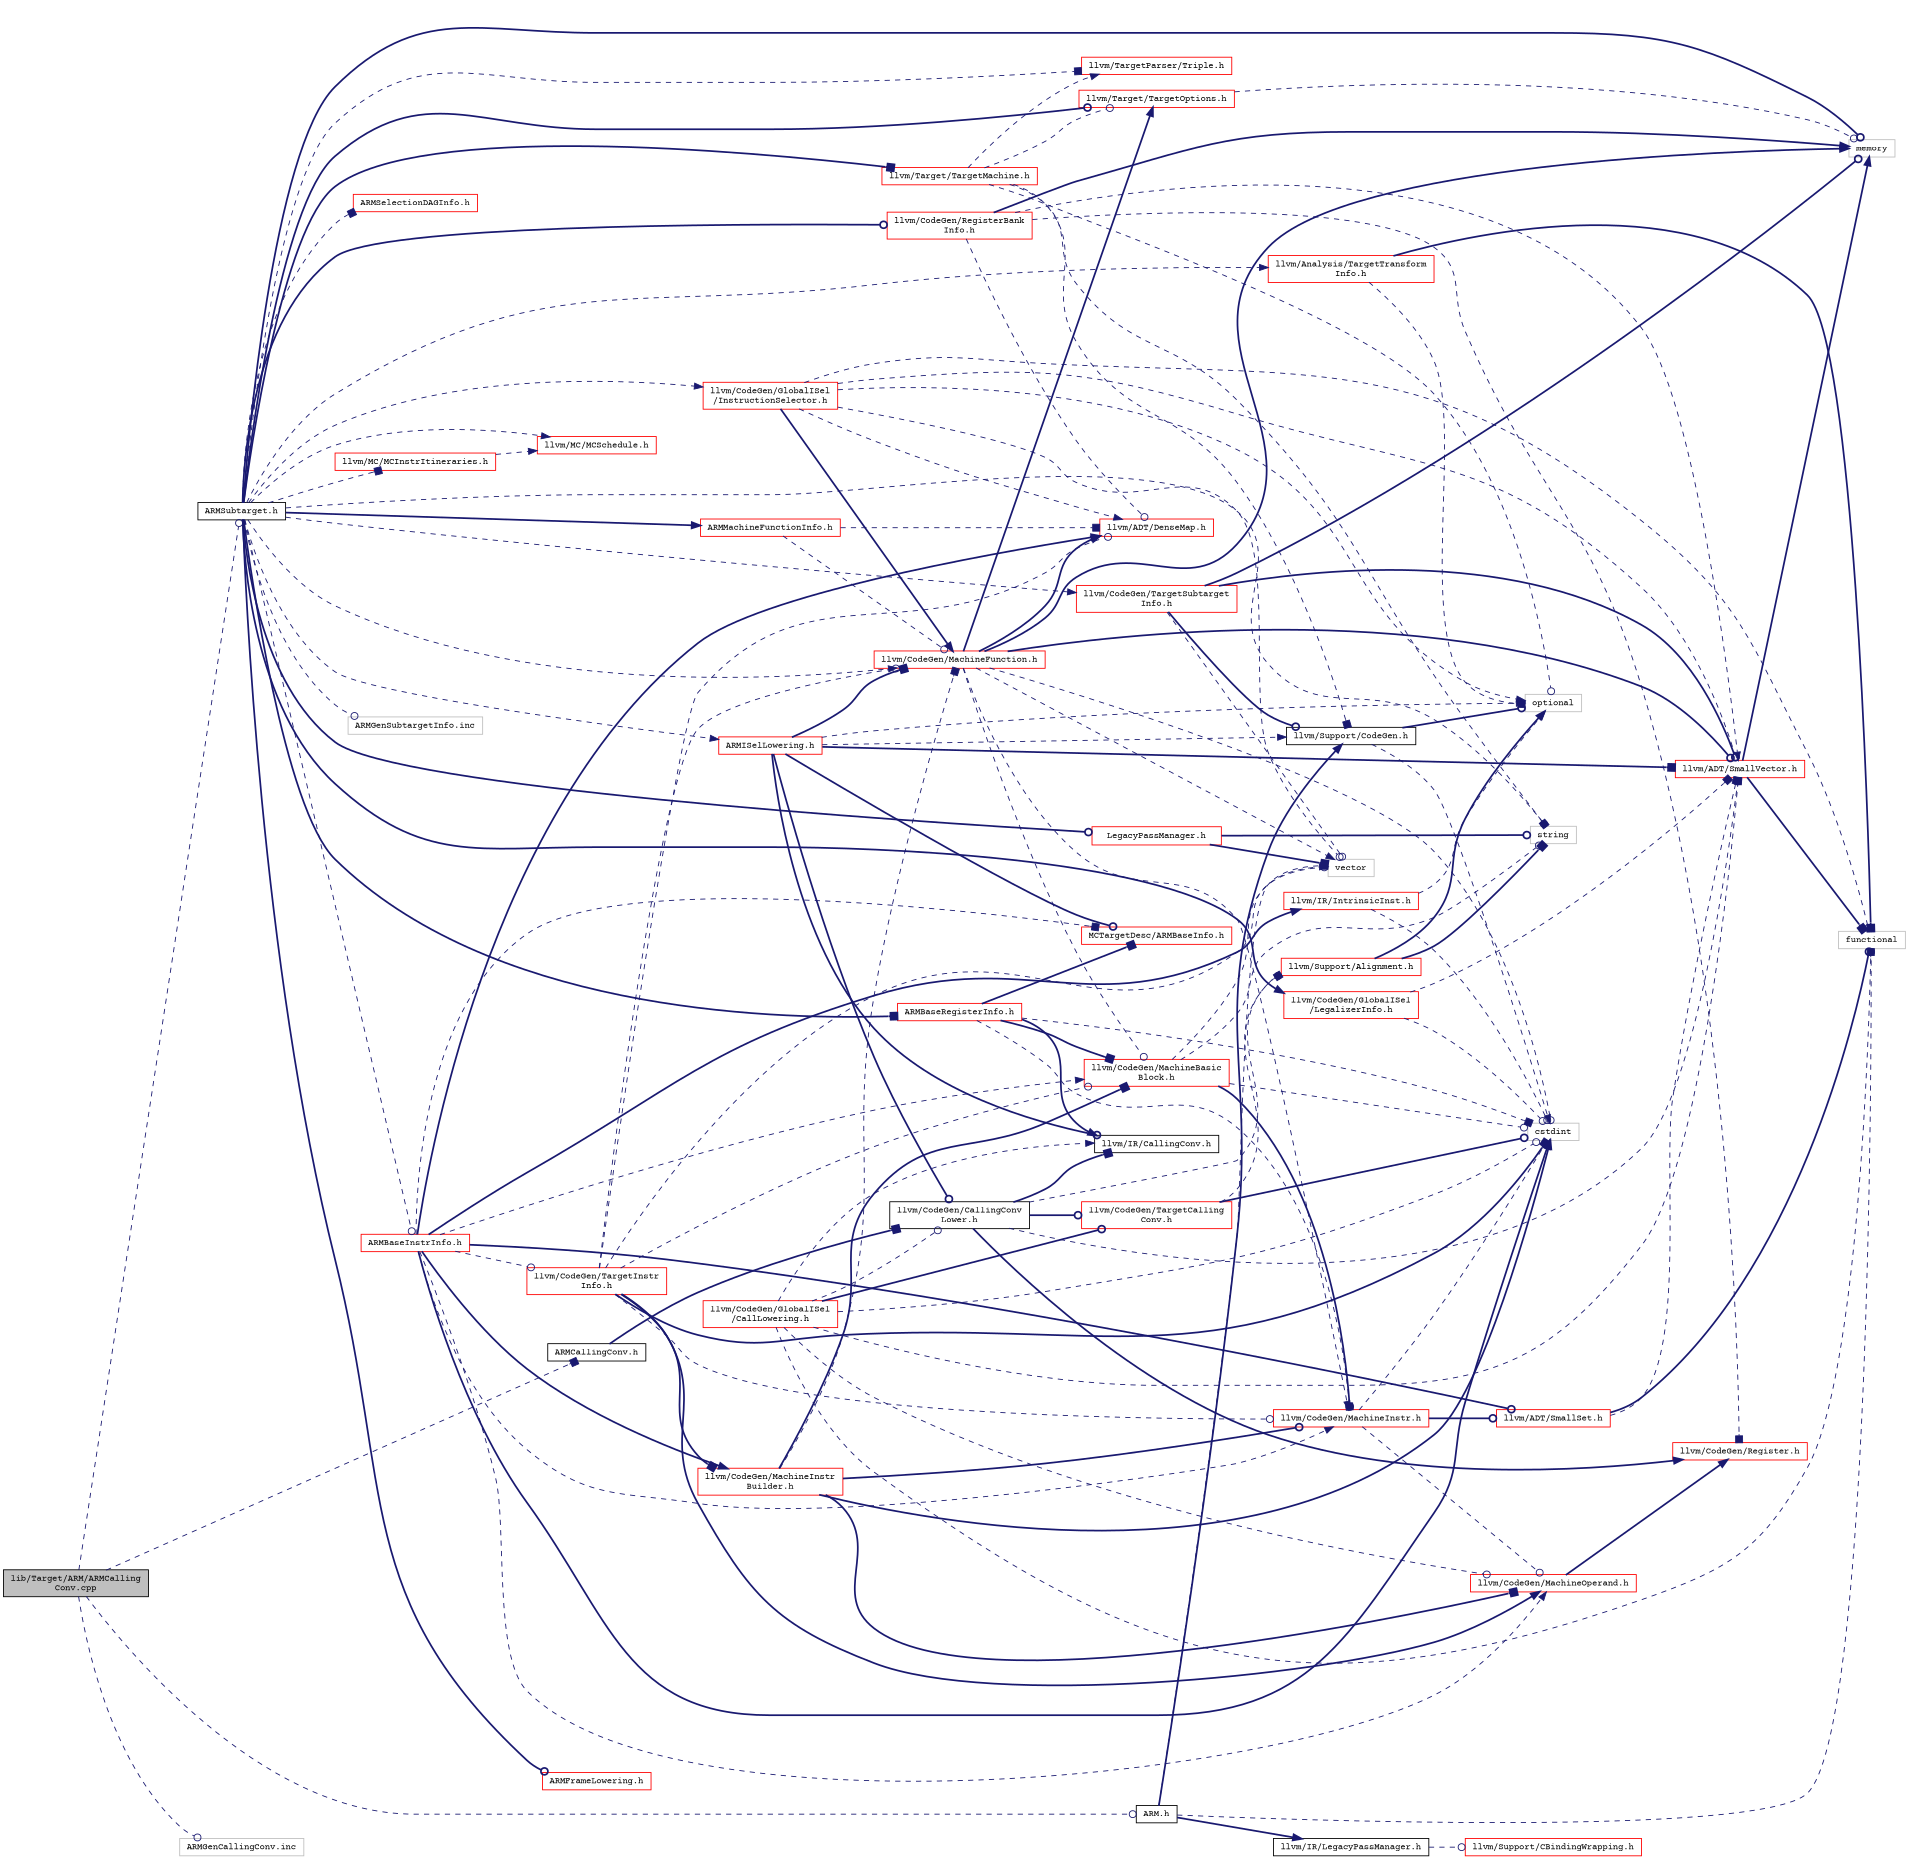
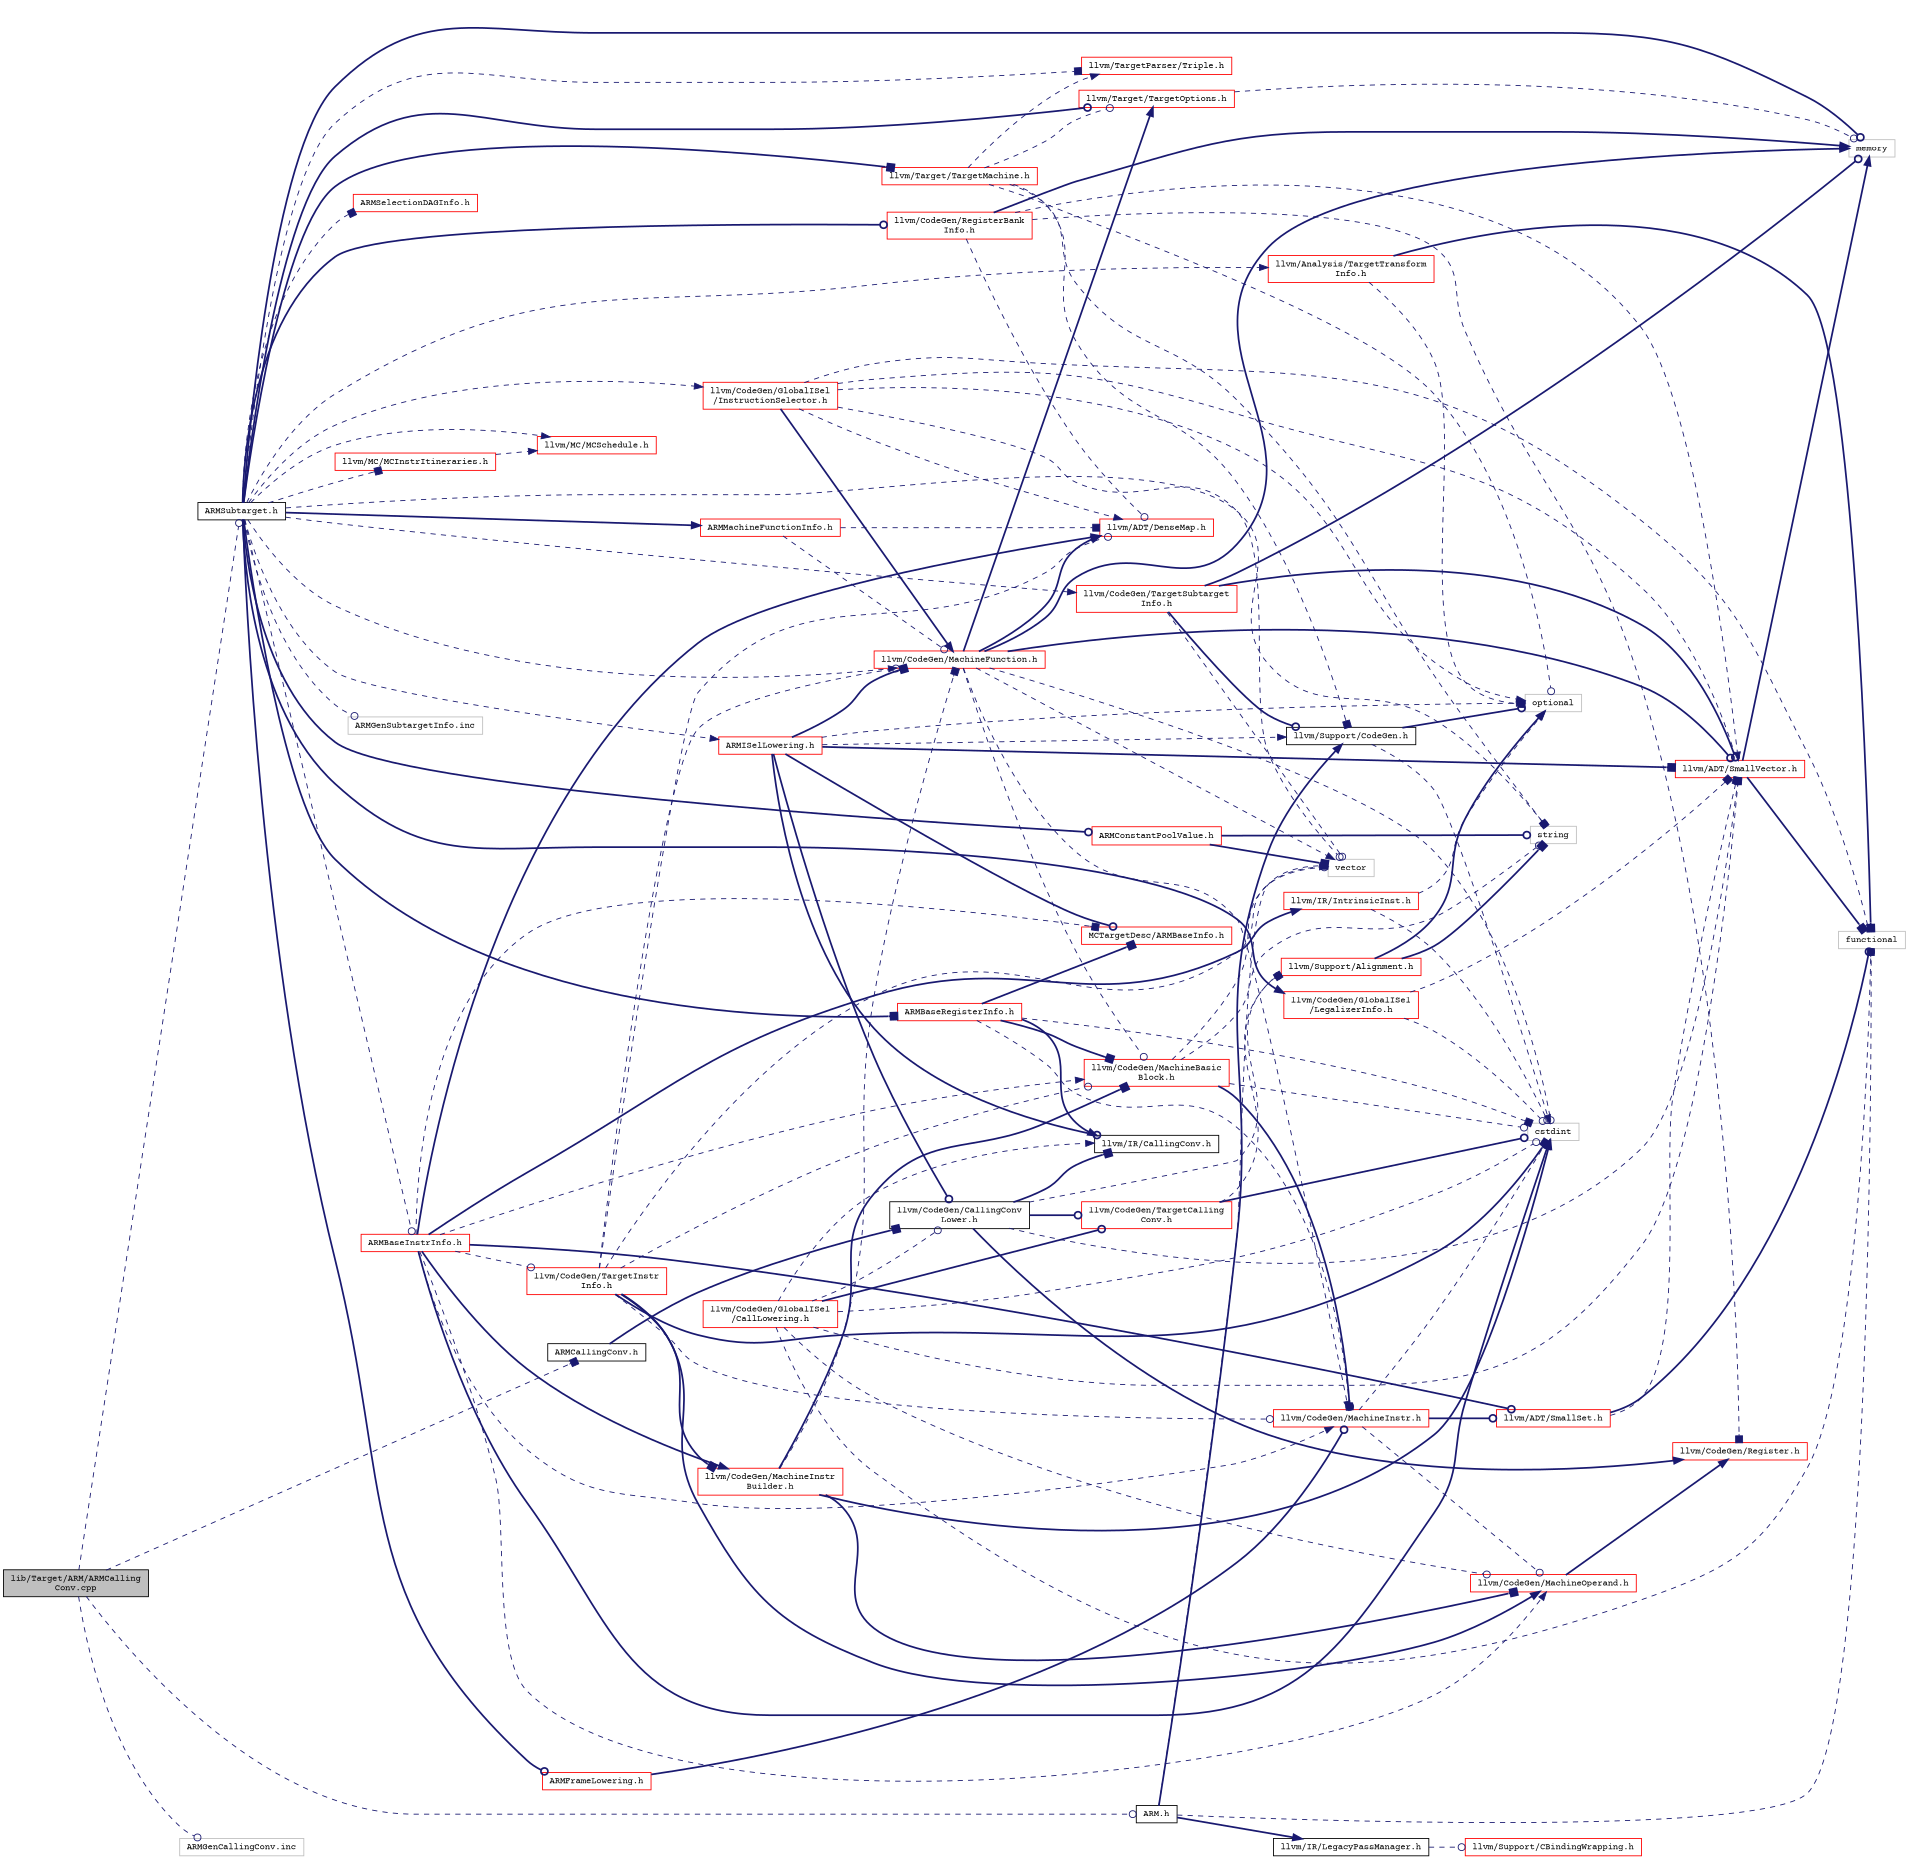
(1157, 836) -> (1157, 836)
(1070, 1461) -> (1035, 1673)
